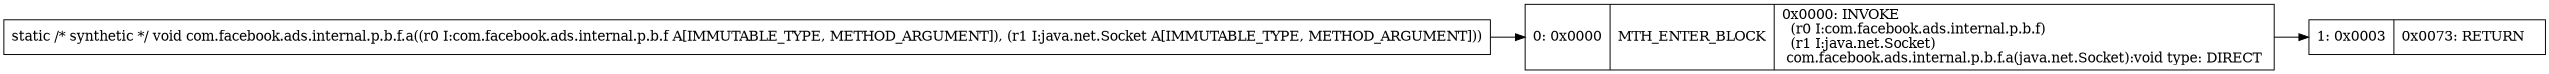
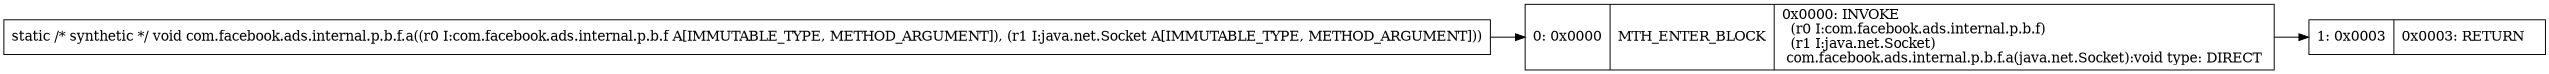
(2470, 37) -> (2470, 37)
